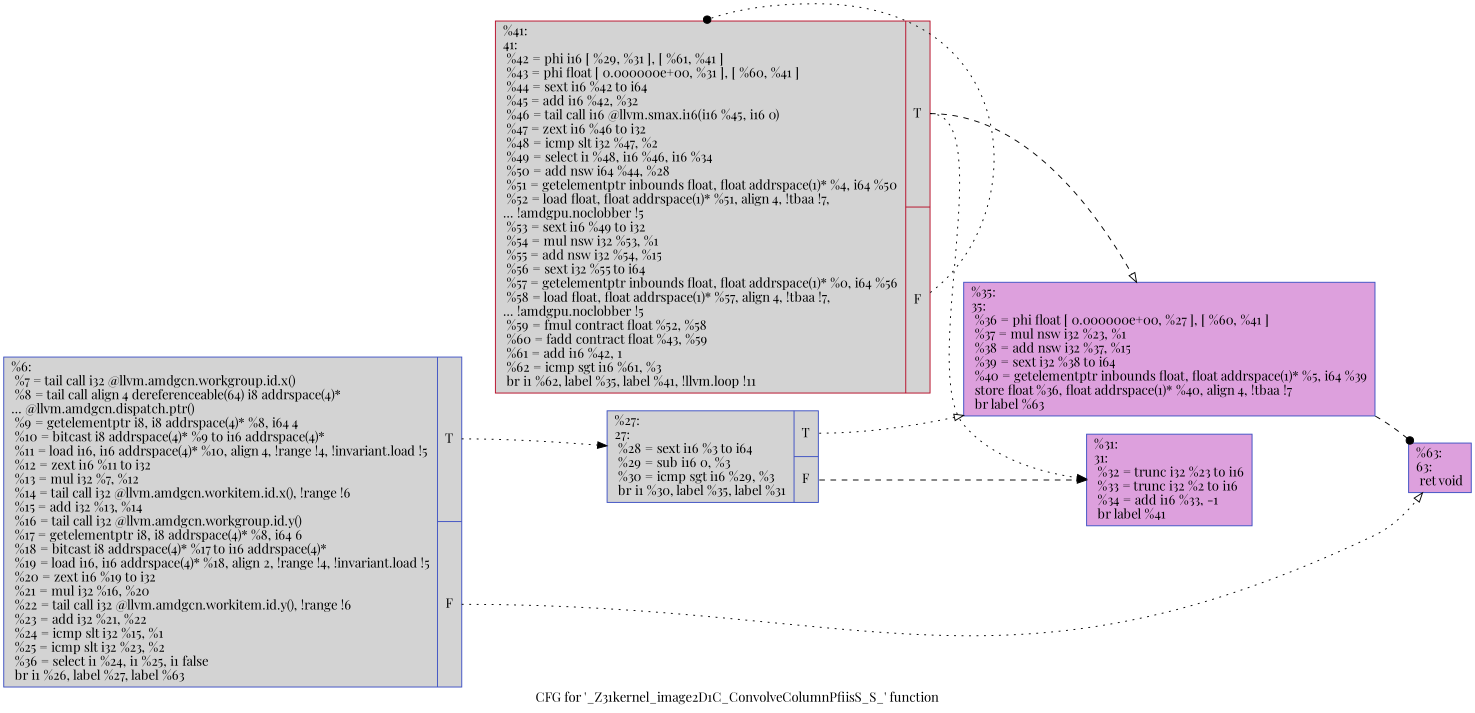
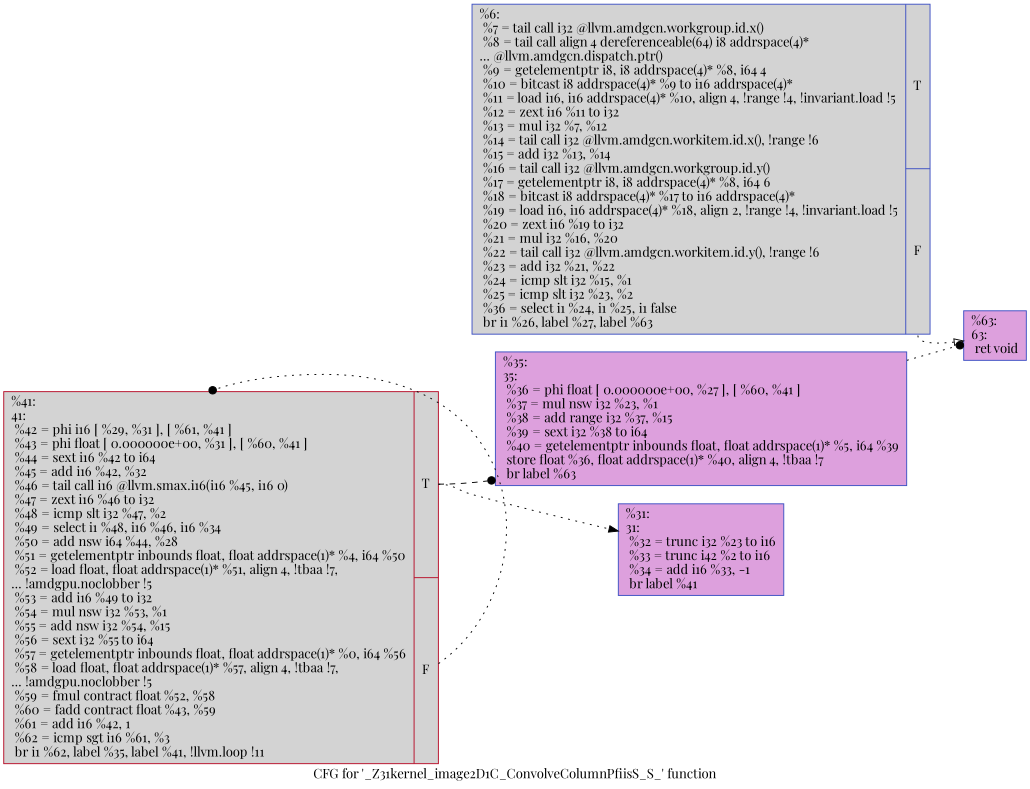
(1050, 167) -> (463, 483)
(574, 228) -> (82, 598)
(1052, 349) -> (588, 418)
(1392, 426) -> (931, 353)
(713, 457) -> none
(1166, 487) -> (698, 556)
